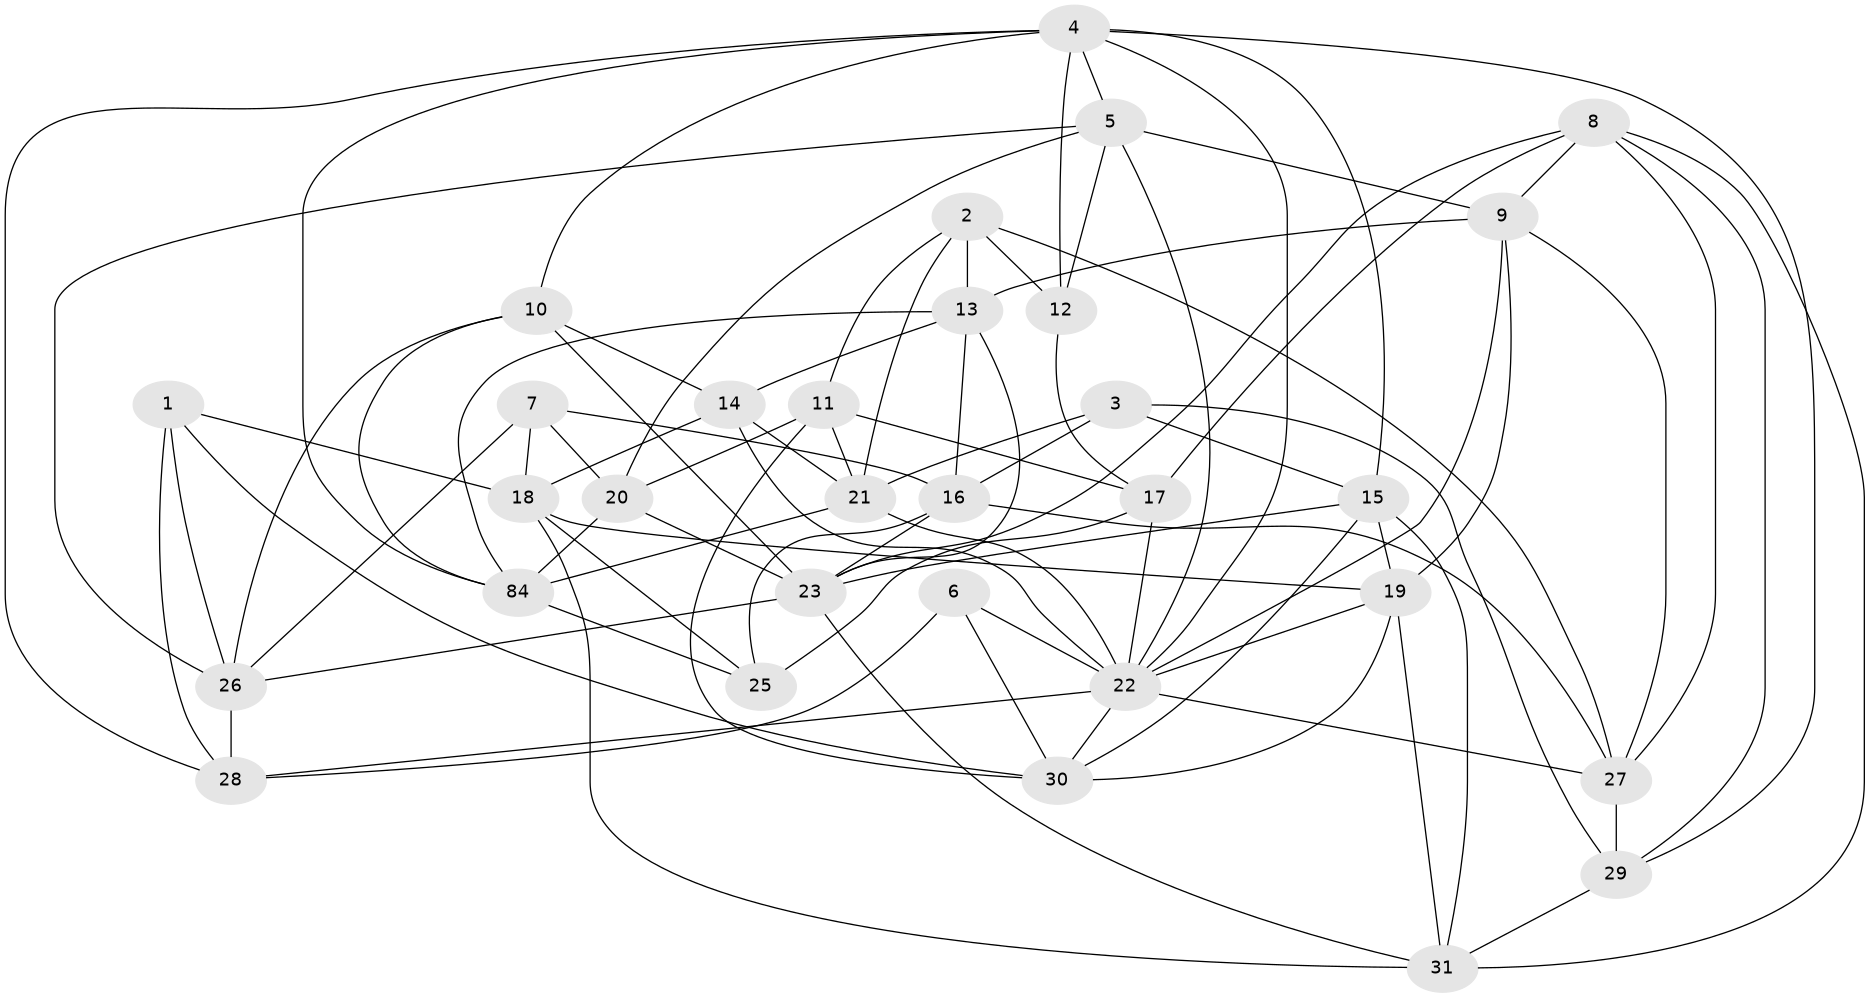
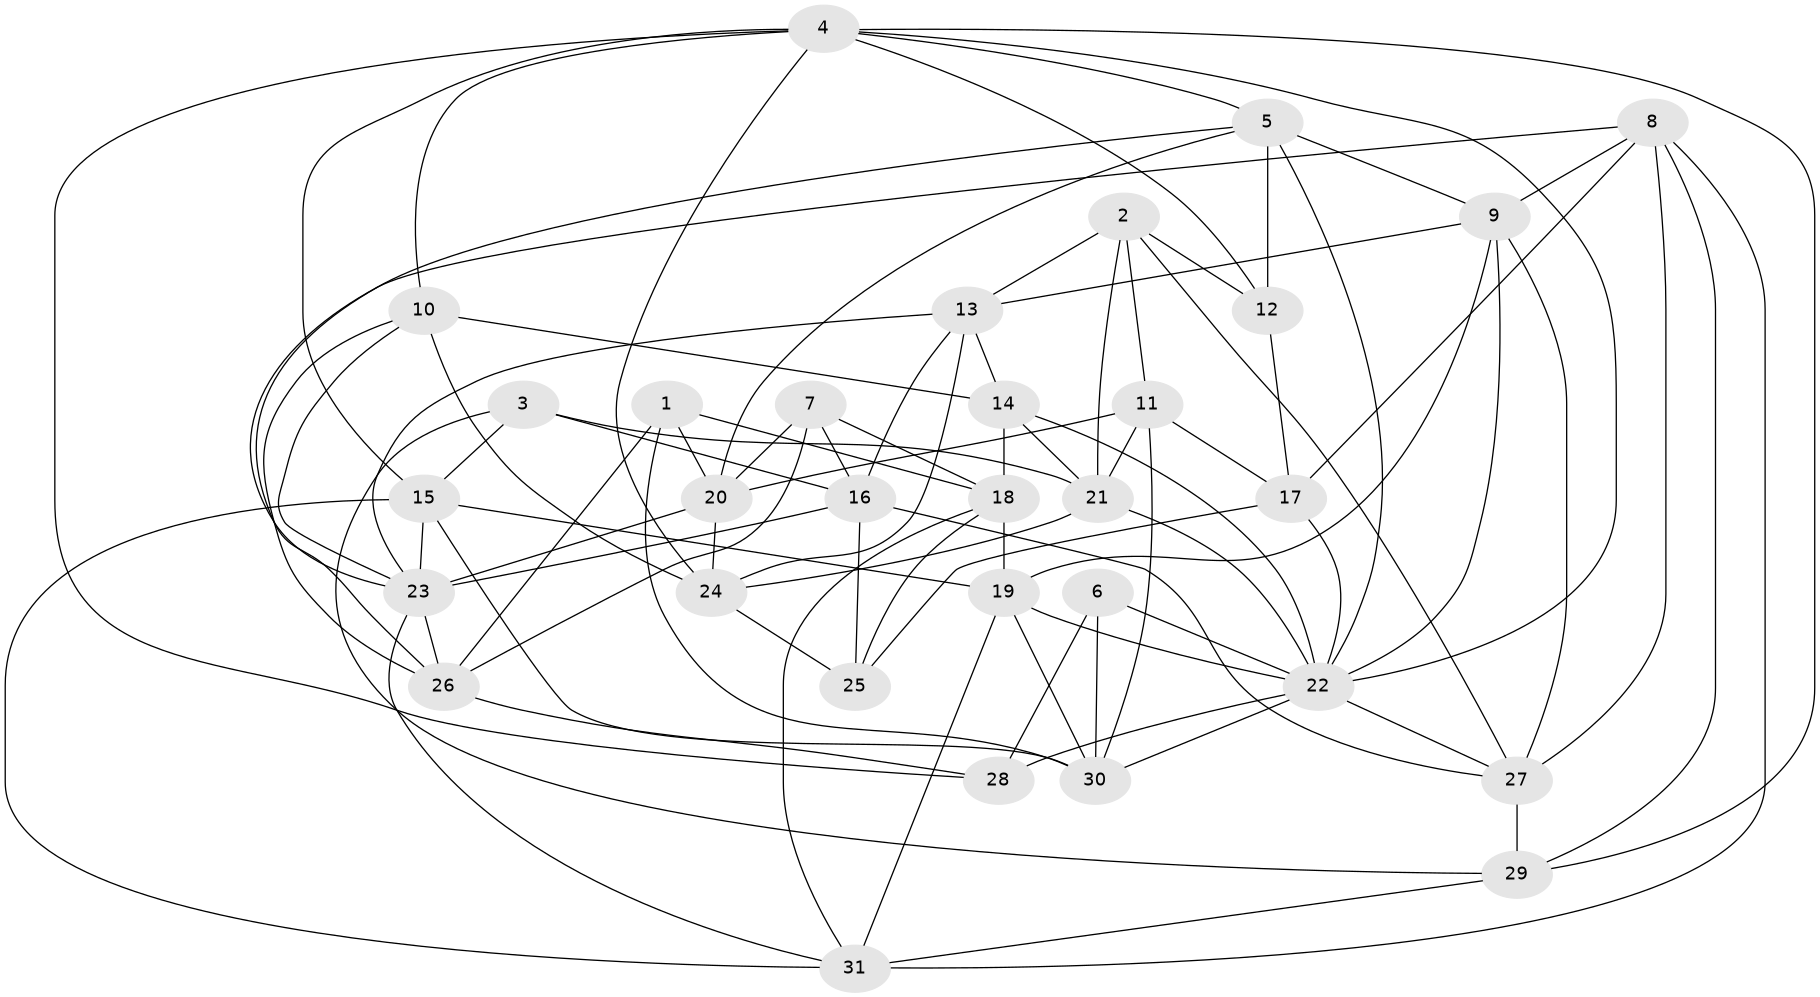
(518, 593) -> (712, 593)
(162, 599) -> (697, 462)
